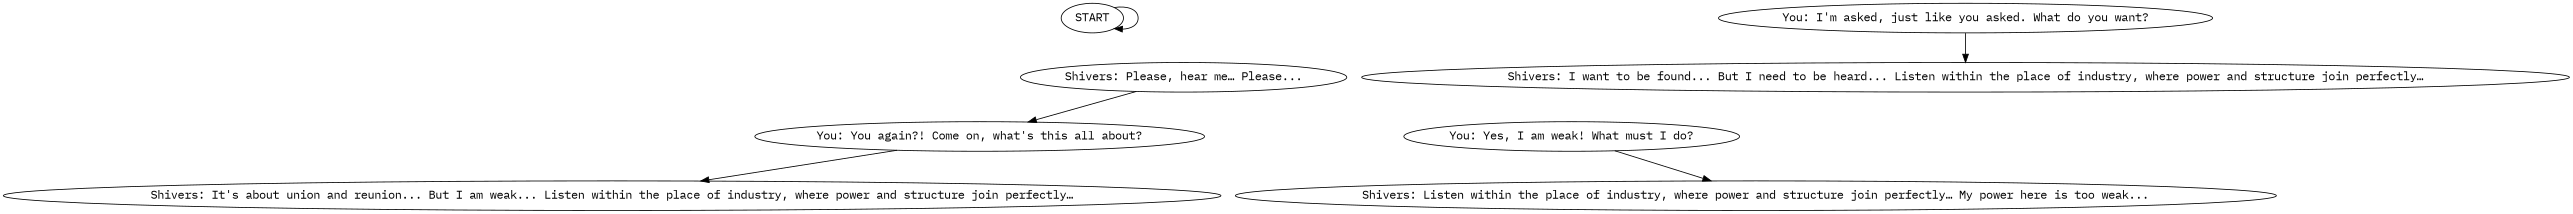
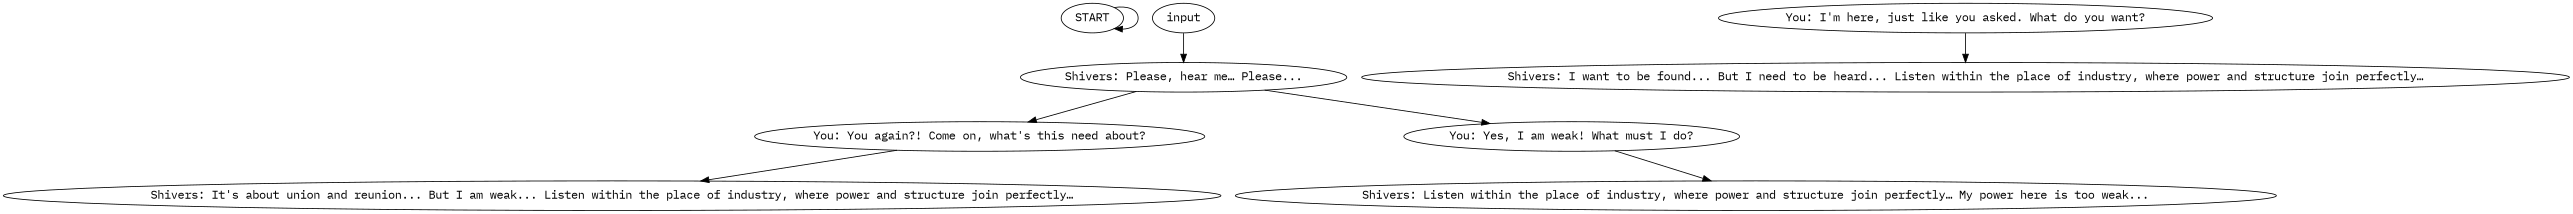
none -> (1184, 18)
(1966, 18) -> (1966, 18)
none -> (1373, 106)
(980, 136) -> (980, 136)
